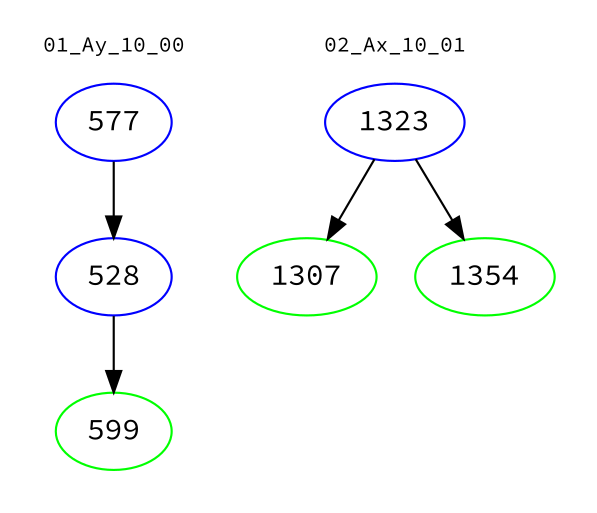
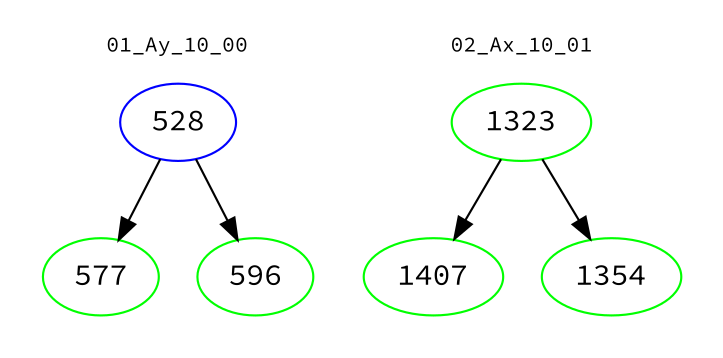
(114, 122) -> (101, 277)
(395, 122) -> (521, 122)
(114, 189) -> (144, 190)
(307, 277) -> (433, 277)
(114, 431) -> (255, 277)
